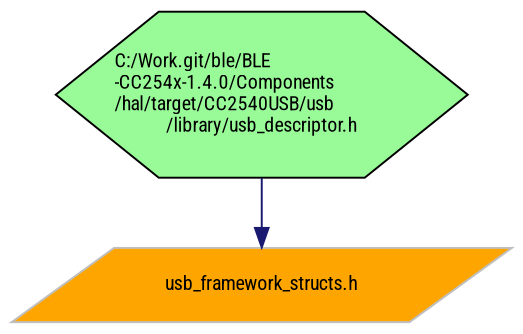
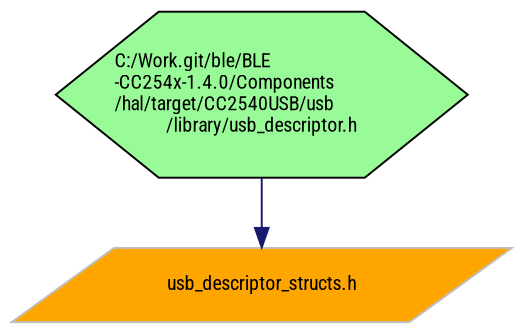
(262, 285) -> (262, 285)
